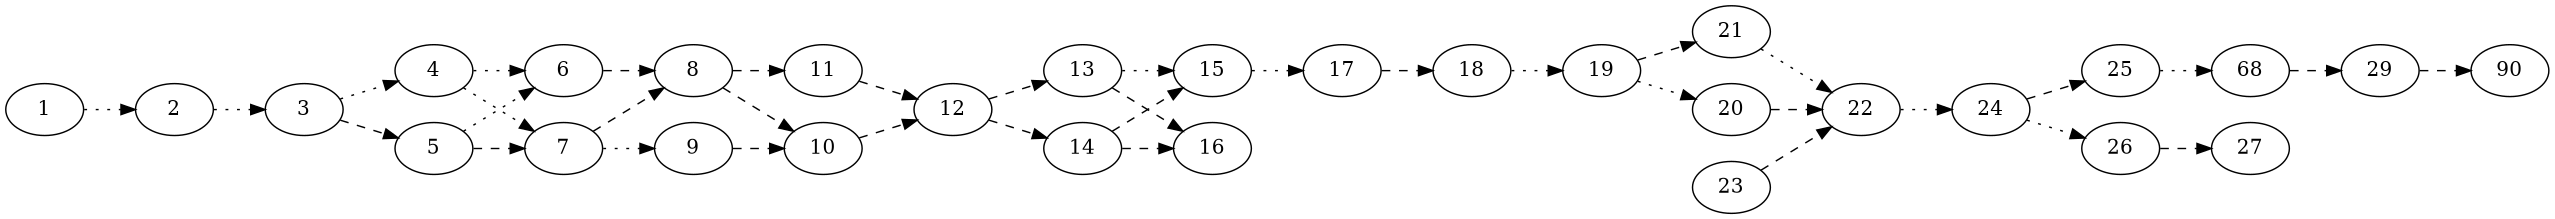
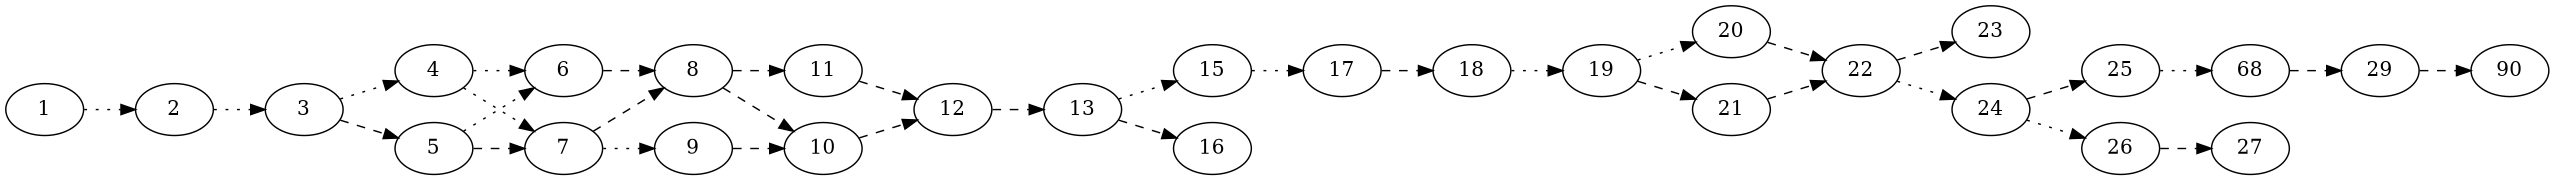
(1790, 67) -> (1789, 92)
(1083, 148) -> none
(1790, 152) -> (1919, 53)
